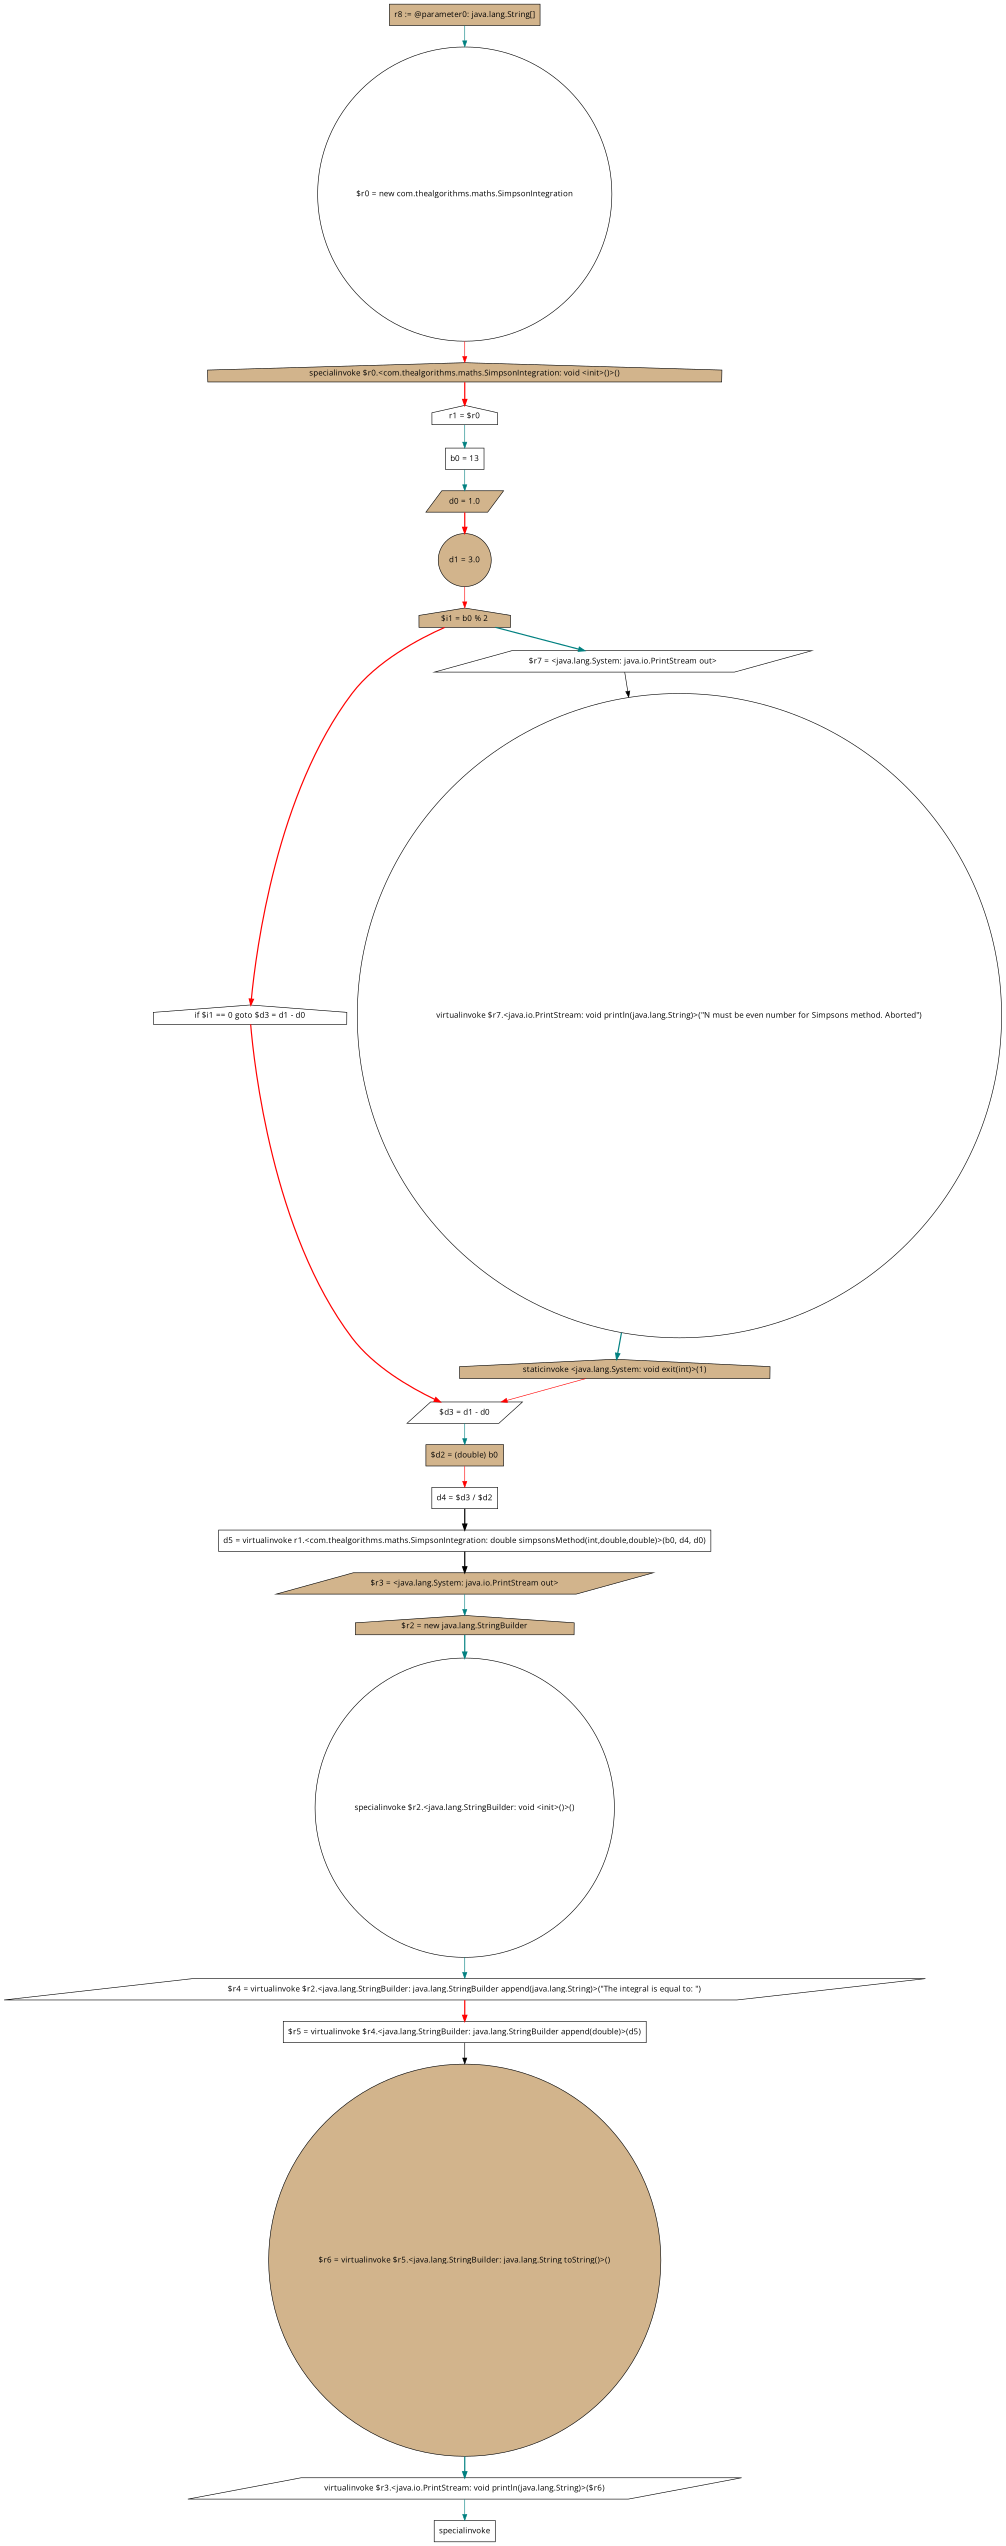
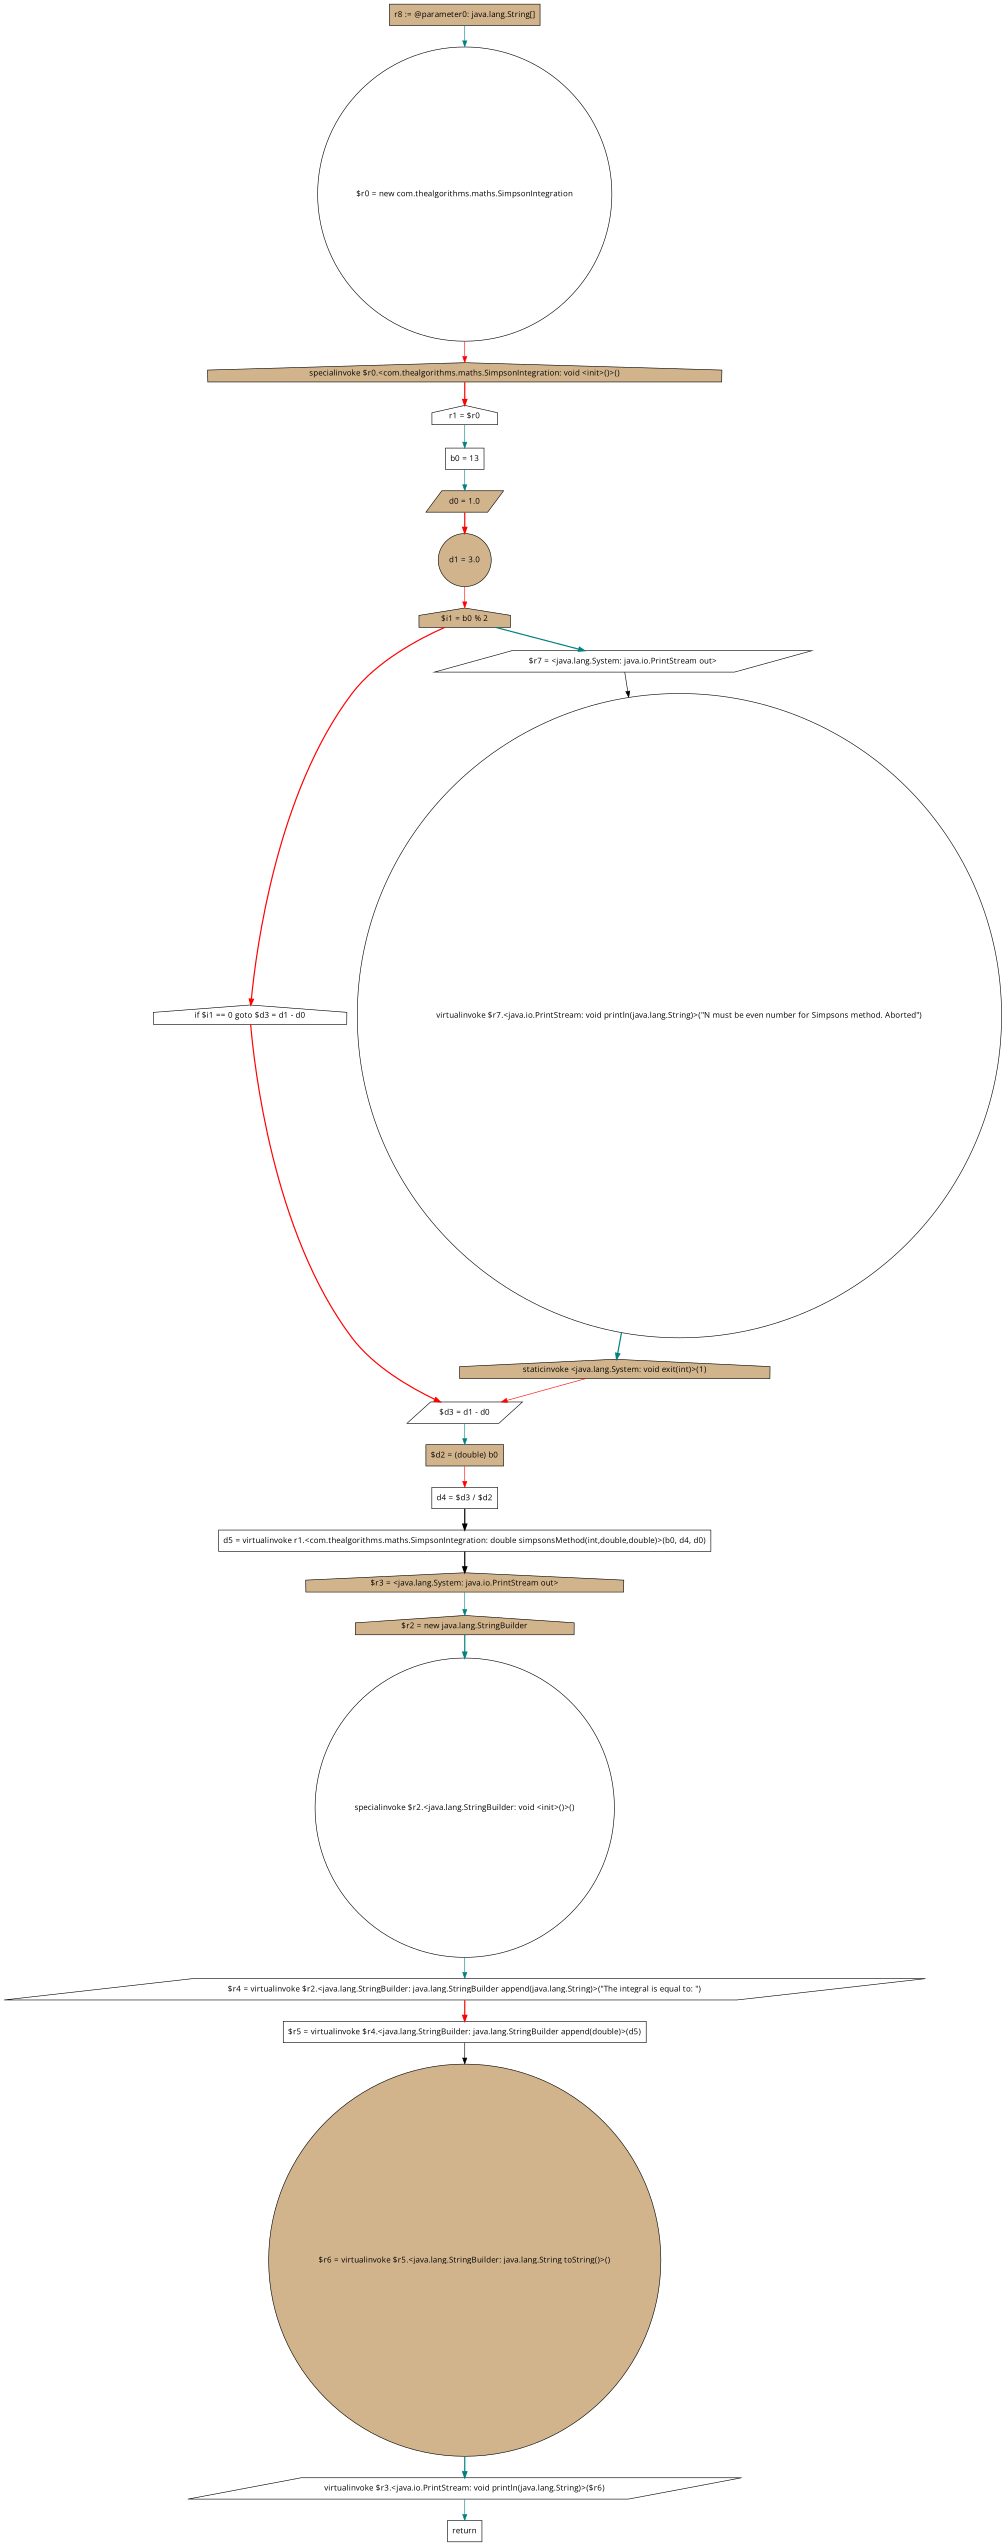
(465, 1583) -> (465, 1583)
(465, 2531) -> (465, 2531)
